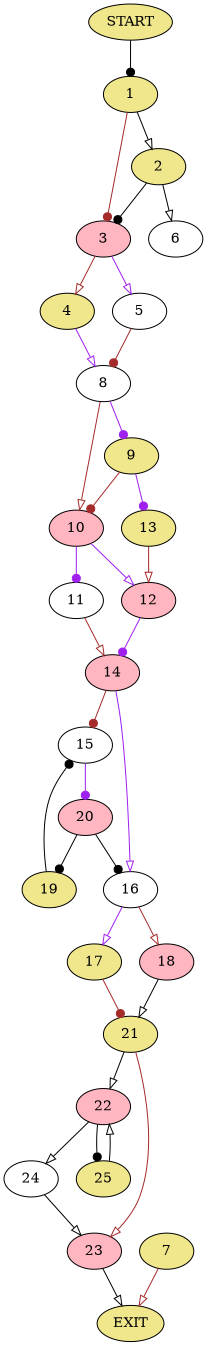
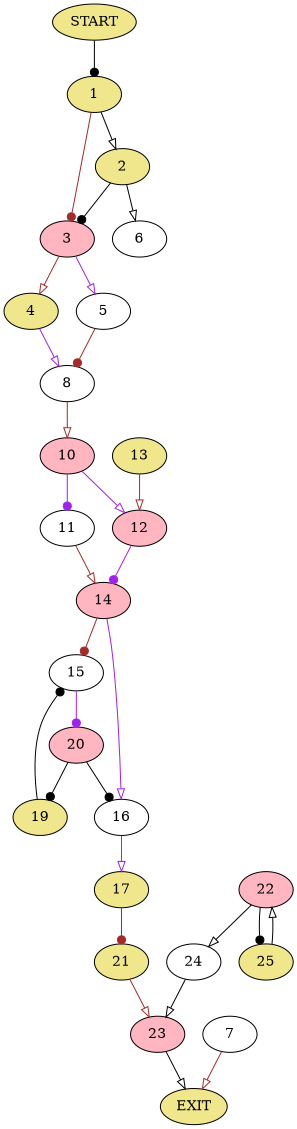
(132, 456) -> none
(167, 962) -> none
(119, 1066) -> none
(167, 1251) -> (230, 1034)
